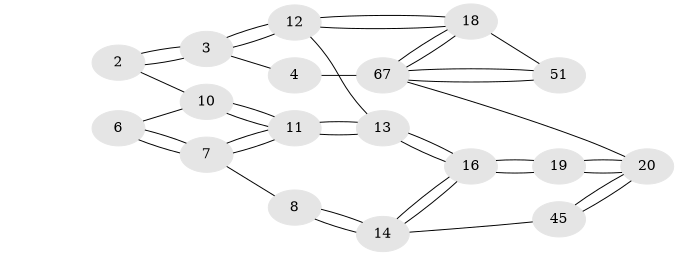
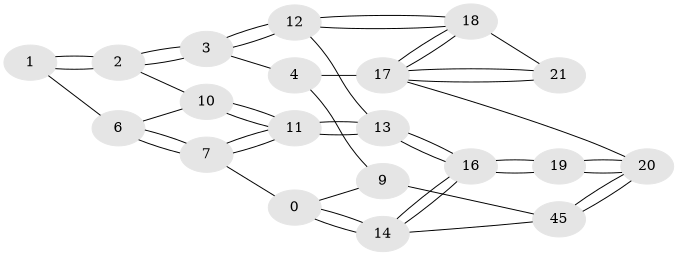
none -> (30, 63)
(383, 75) -> (383, 75)
(559, 75) -> (559, 75)
none -> (383, 181)
(295, 208) -> (295, 208)
